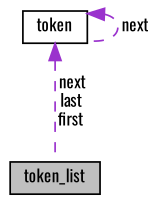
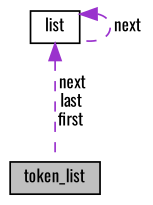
(55, 27) -> (55, 27)
